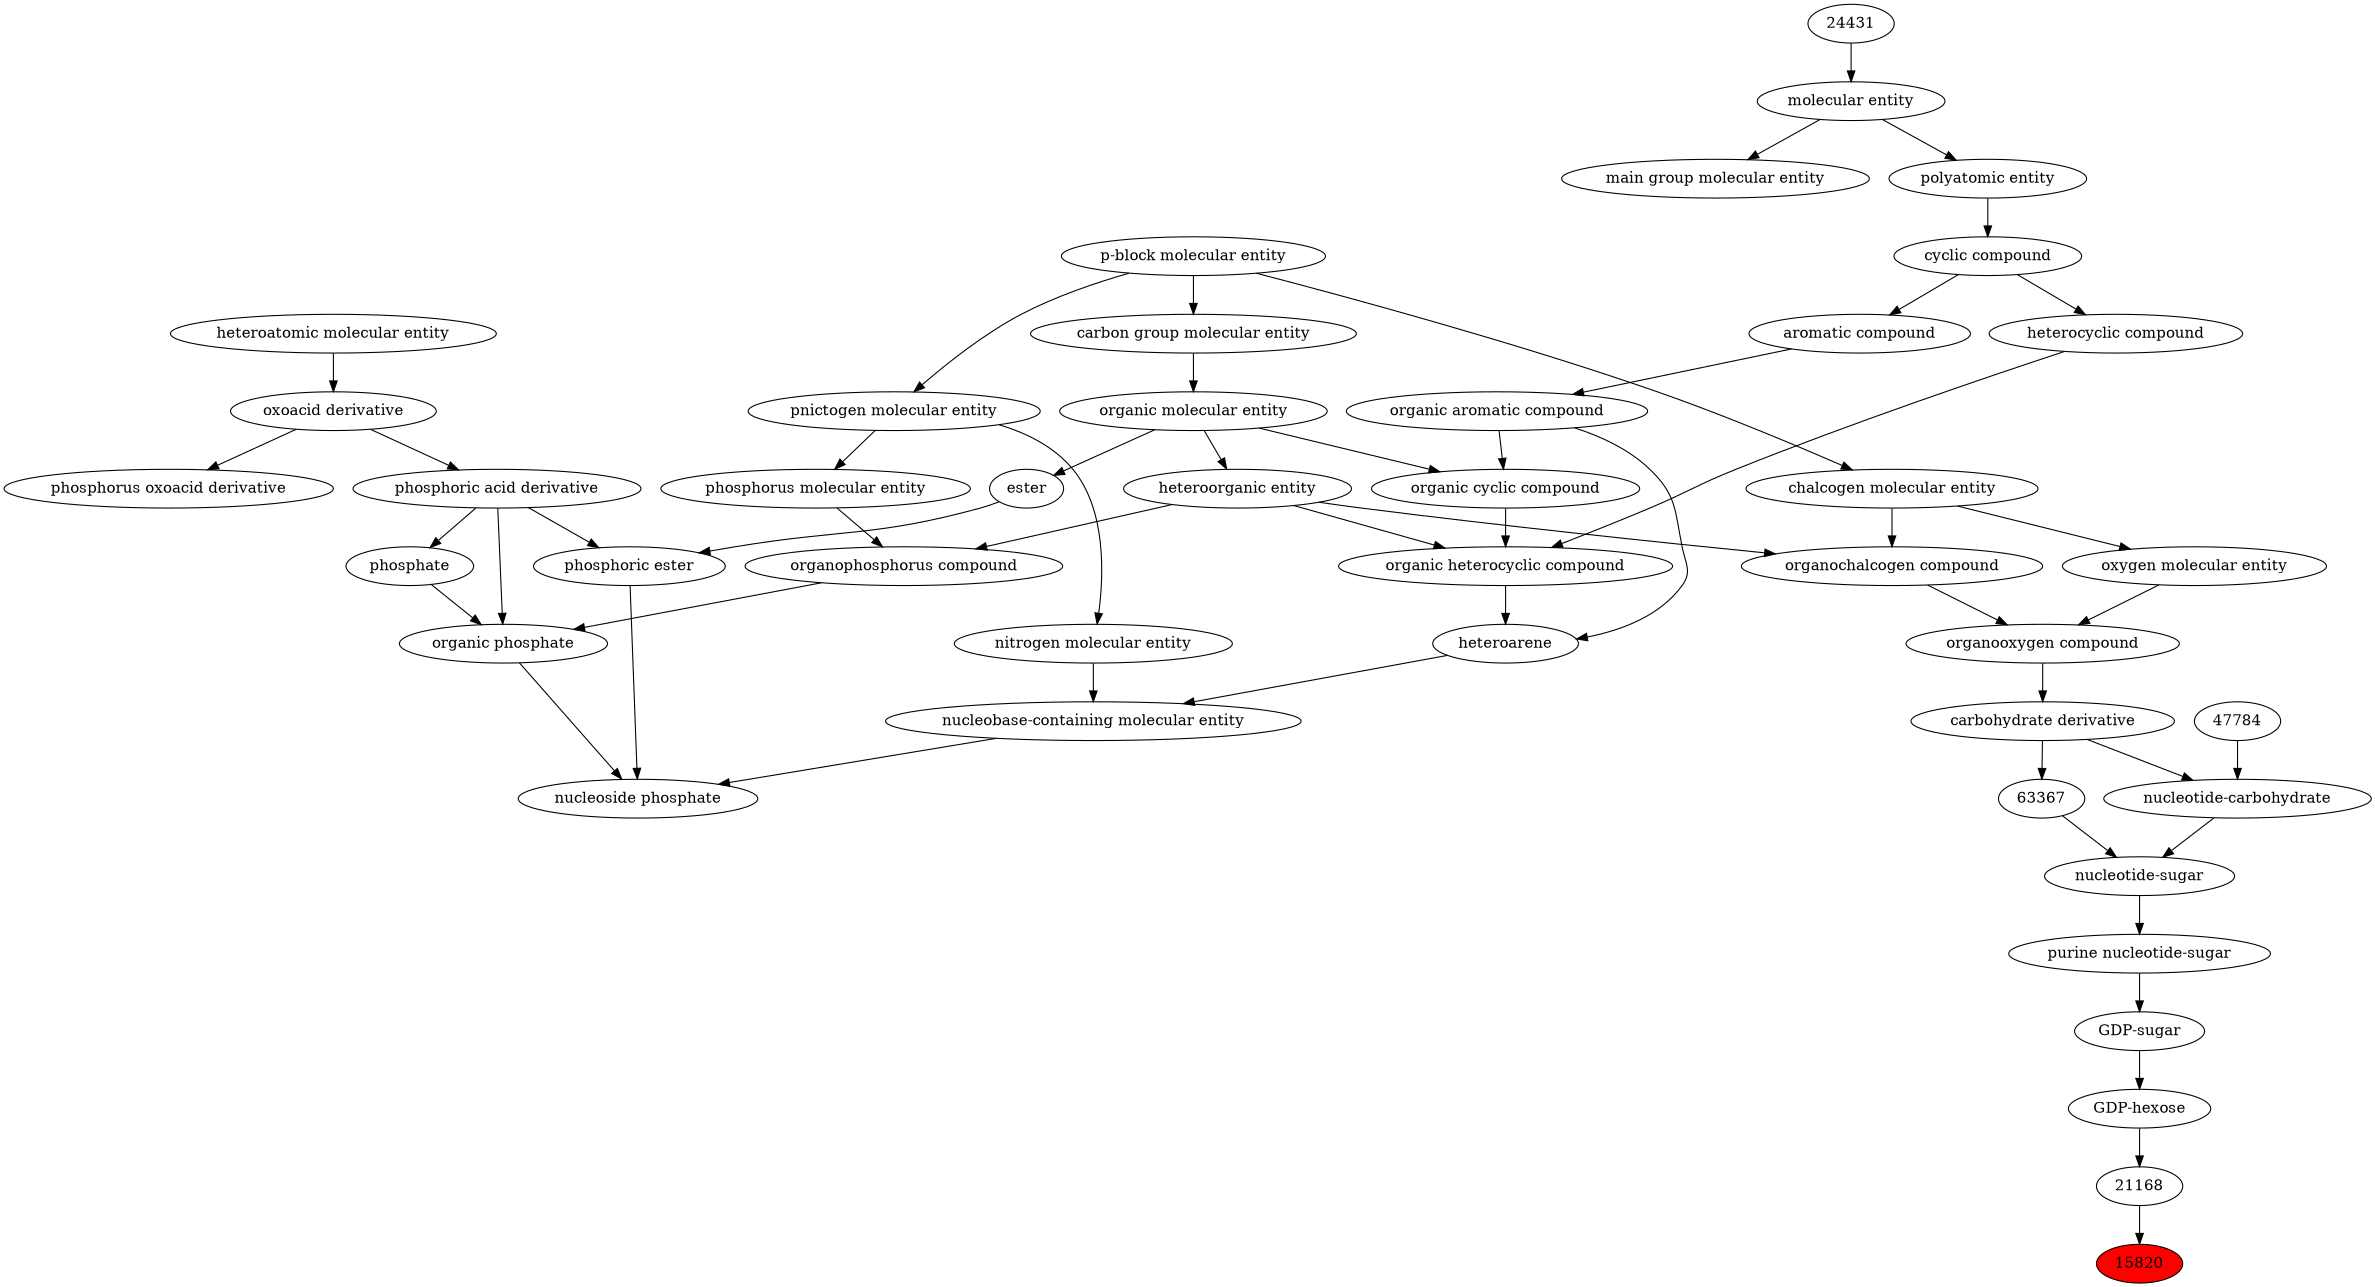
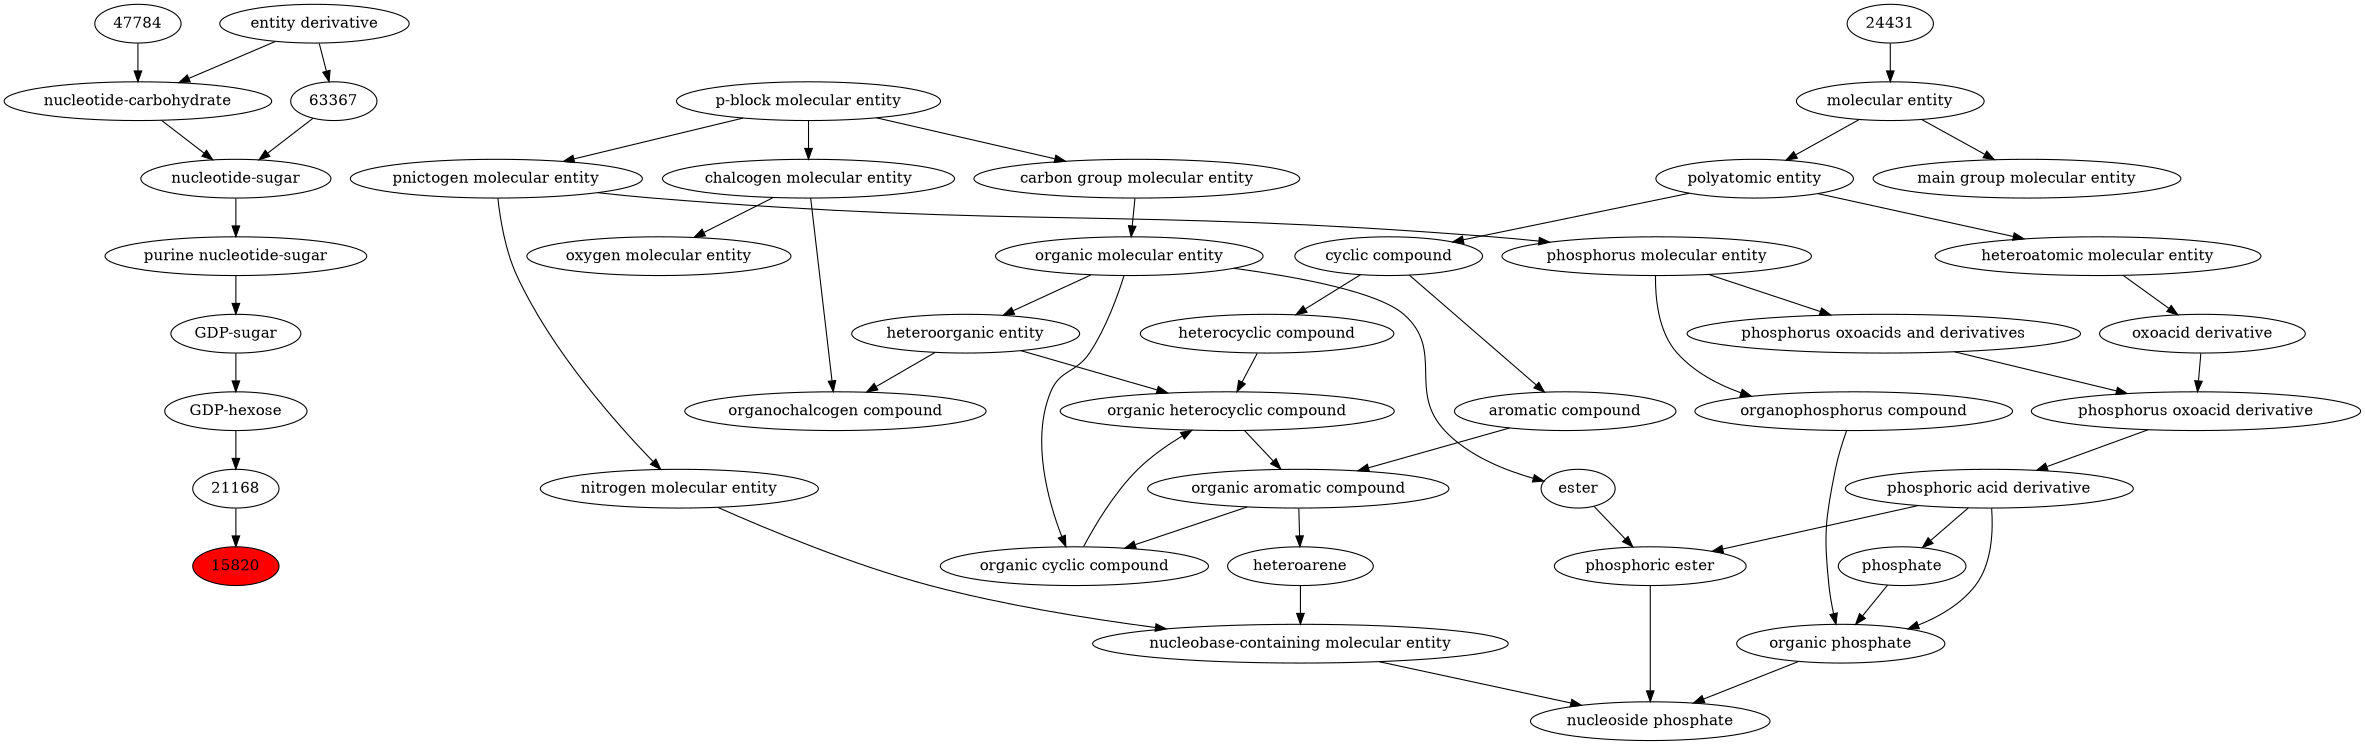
none -> (1916, 215)
none -> (1884, 334)
(410, 447) -> (2098, 448)
(1079, 525) -> none
(1506, 600) -> (1259, 446)
(2043, 644) -> none
(2043, 721) -> (314, 24)
